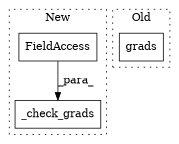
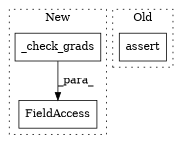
(141, 47) -> (143, 47)
(58, 77) -> (58, 77)
